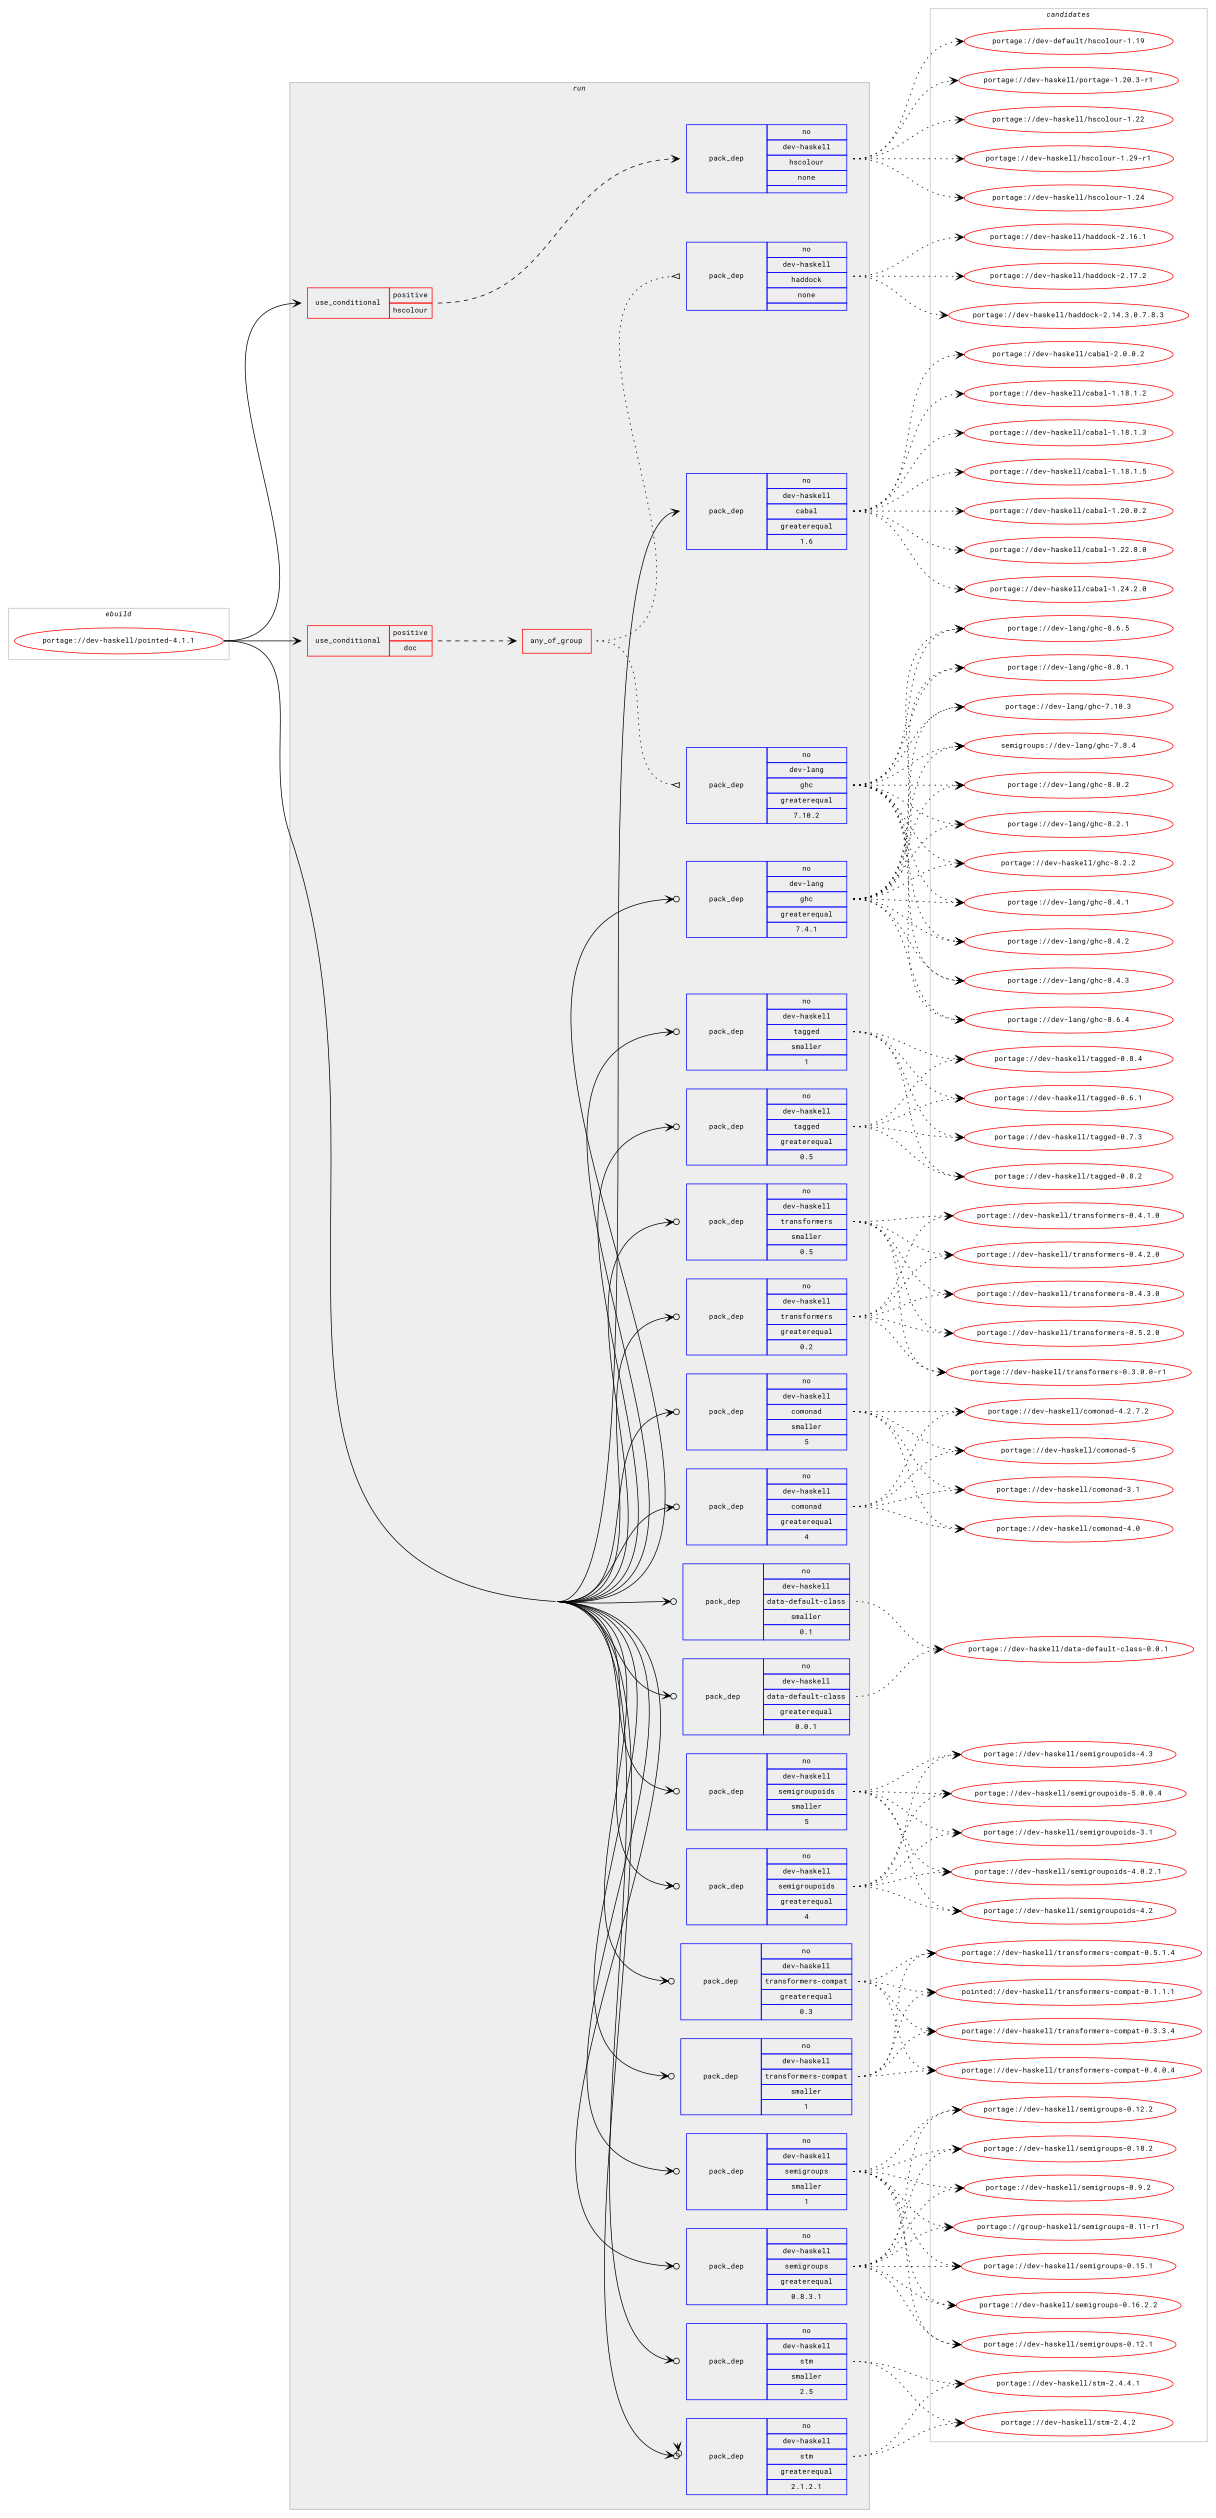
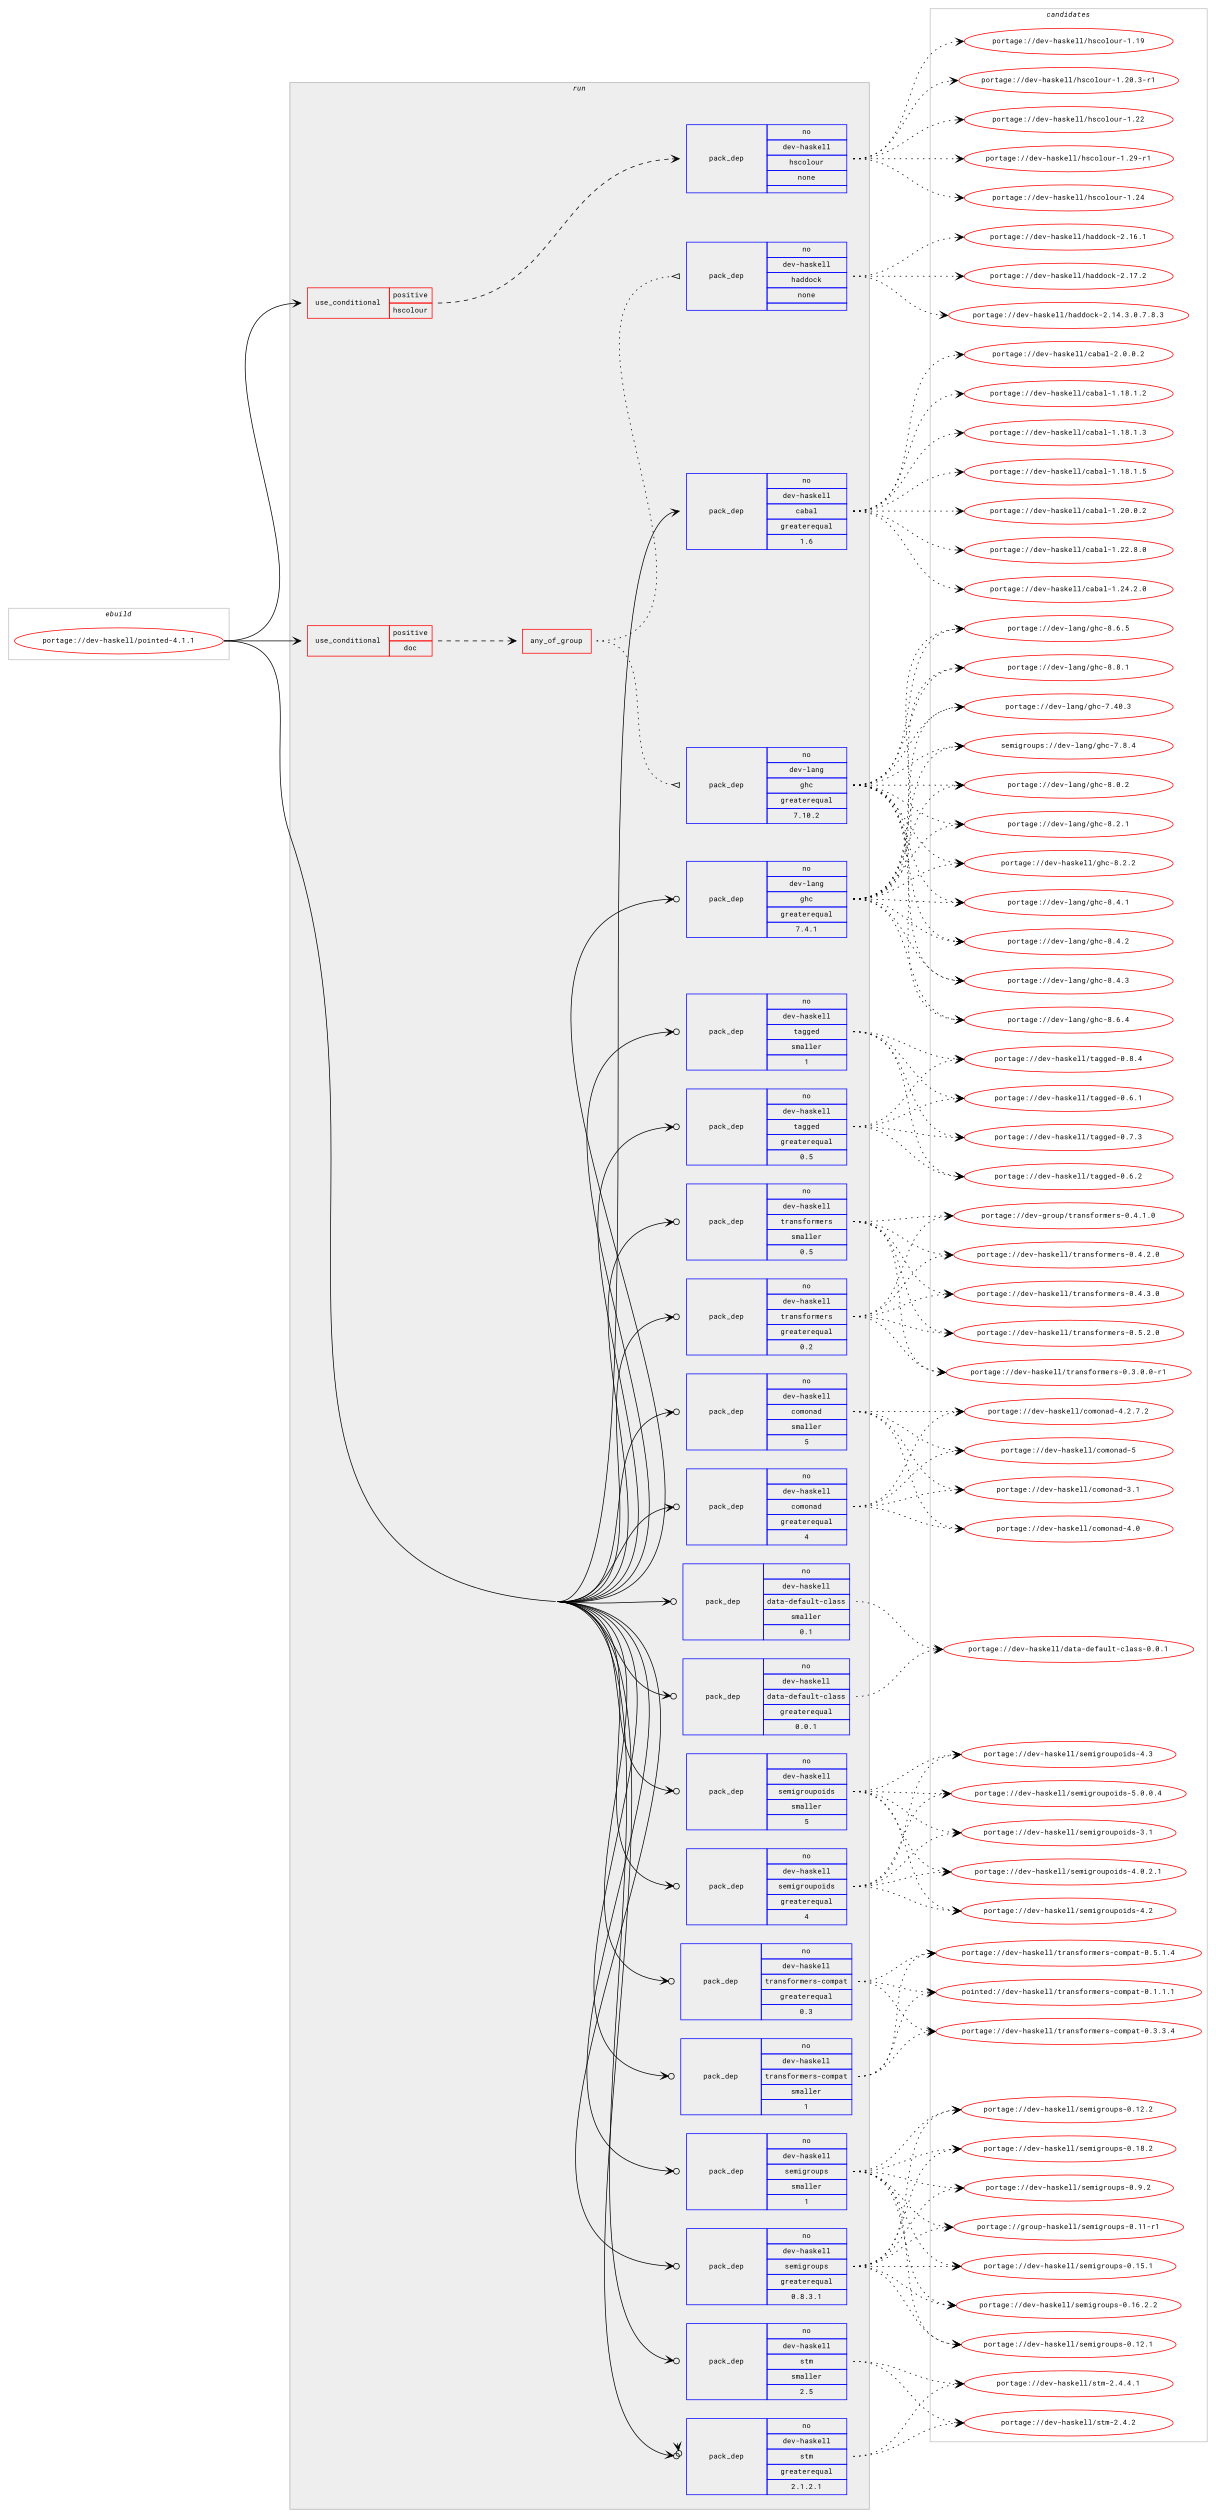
(1069, 41) -> (1069, 41)
(1069, 80) -> (1069, 80)
(1069, 707) -> (1069, 707)
(1069, 1177) -> (1069, 1177)
(1069, 1216) -> (1069, 1216)
(1069, 2071) -> none
